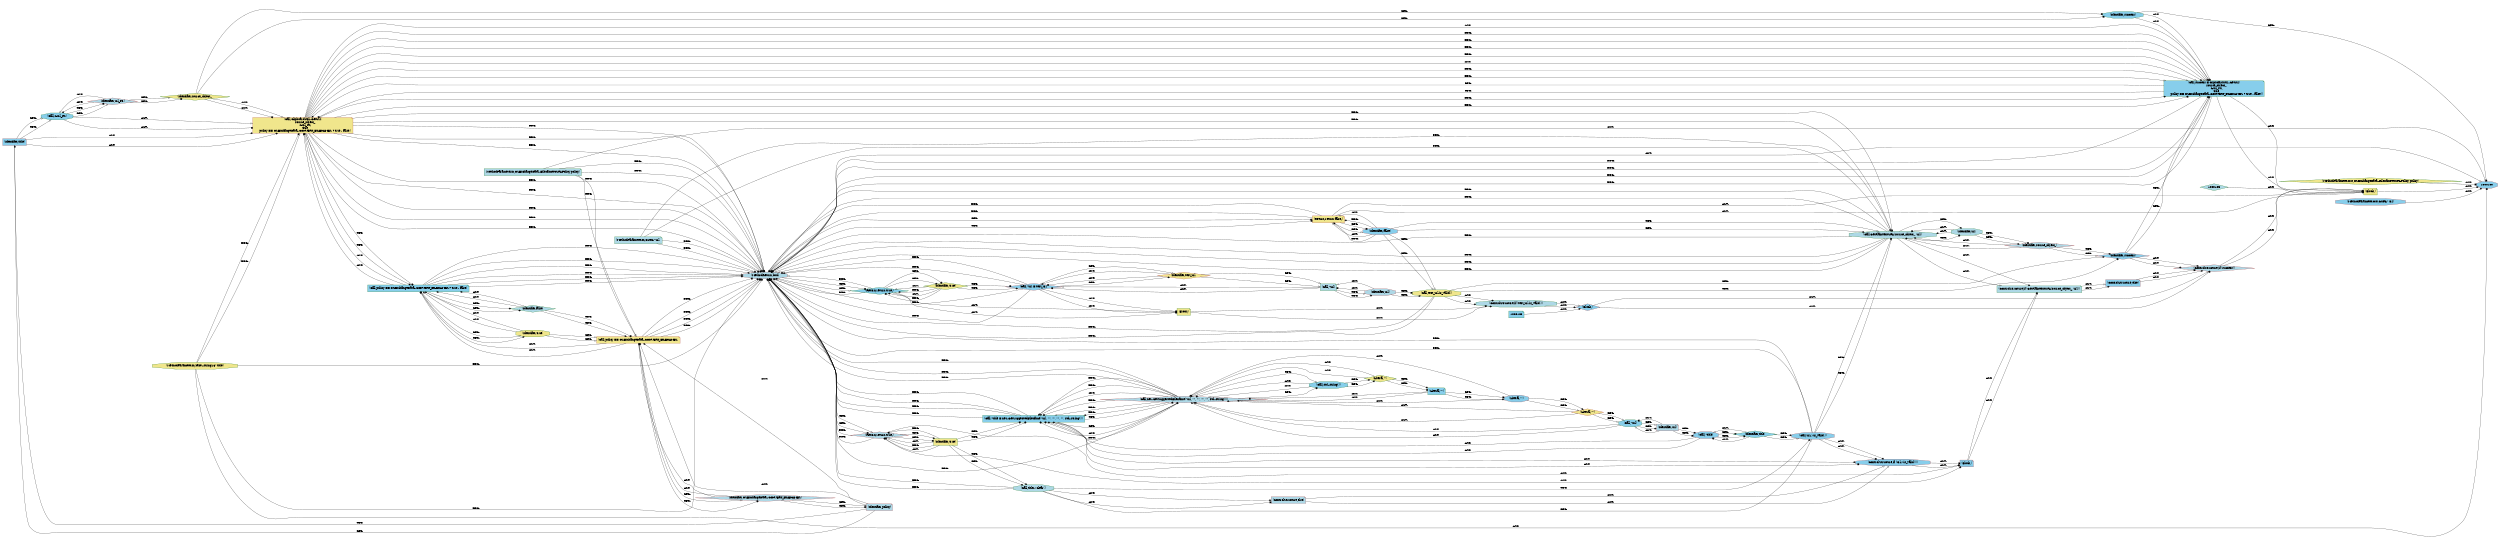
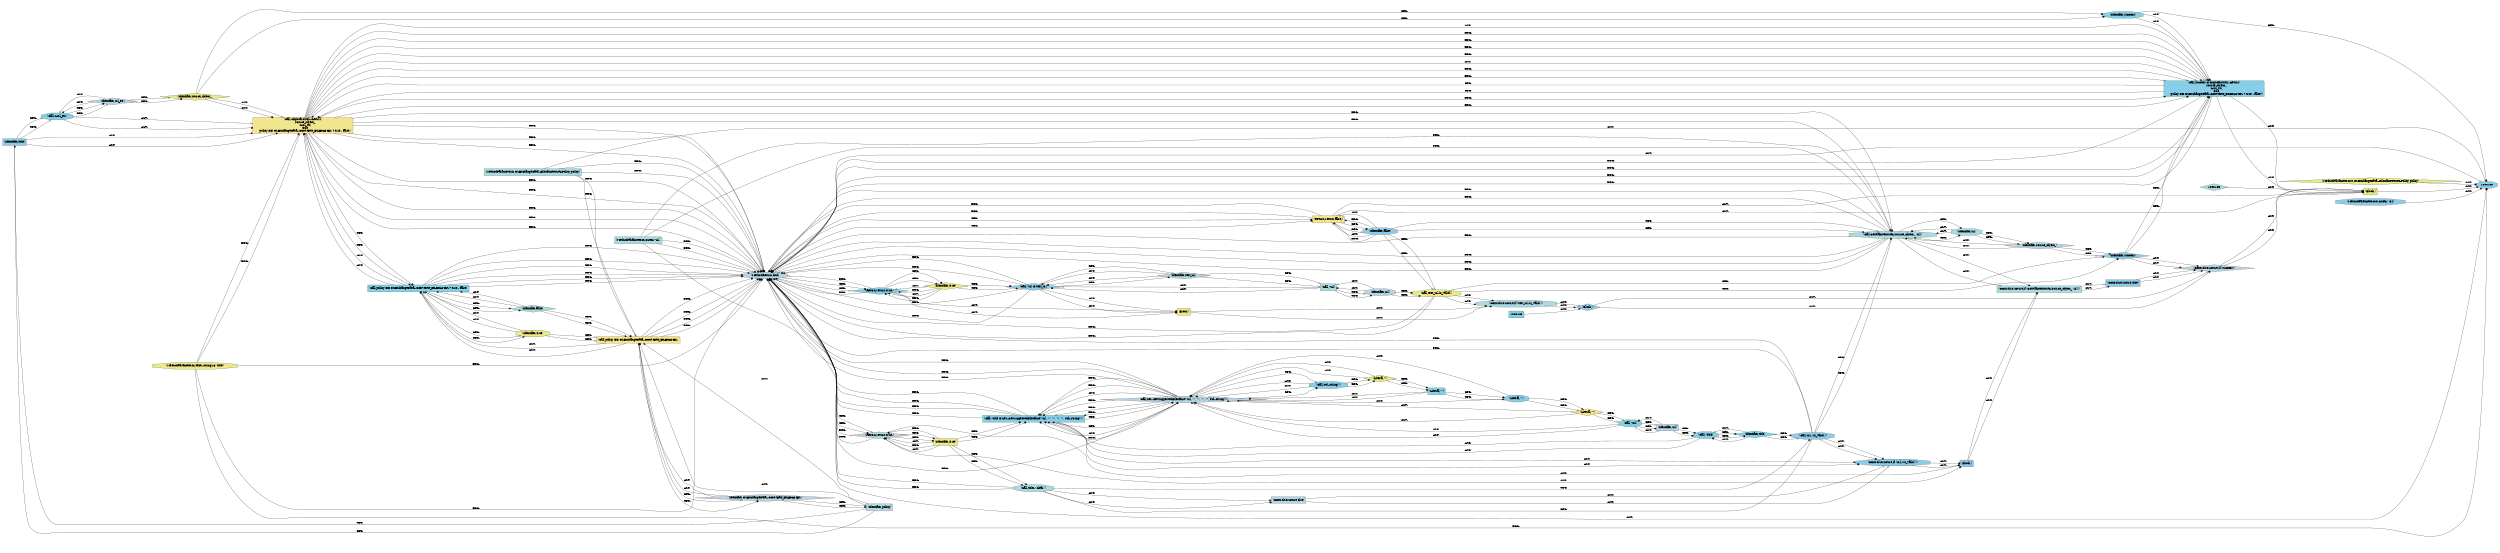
(1184, 276) -> (1184, 276)
none -> (1611, 519)
(1516, 527) -> (1516, 527)
